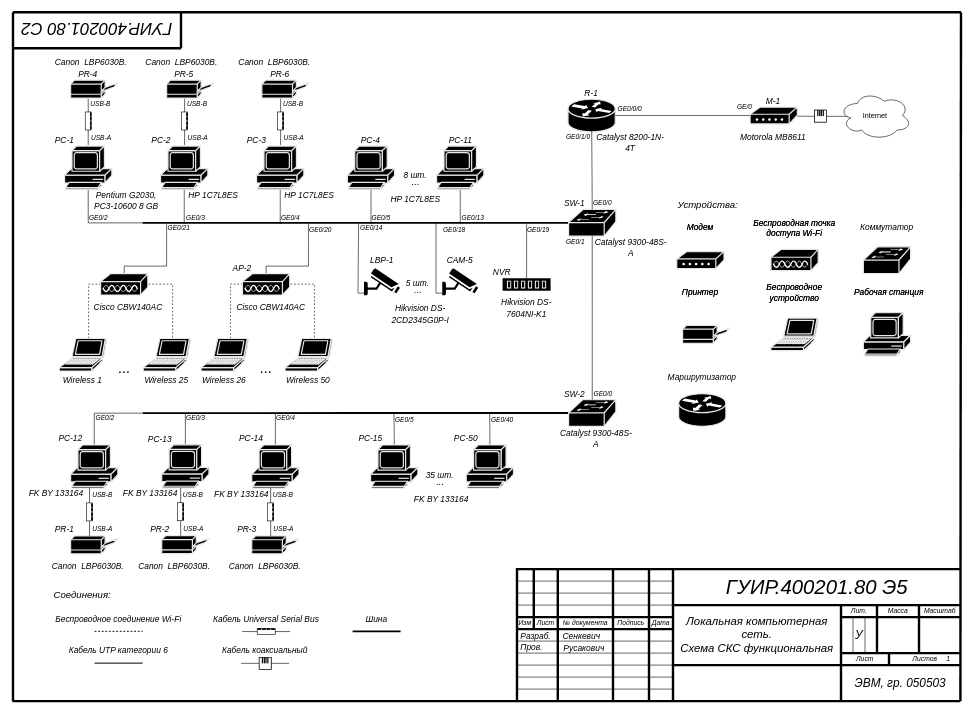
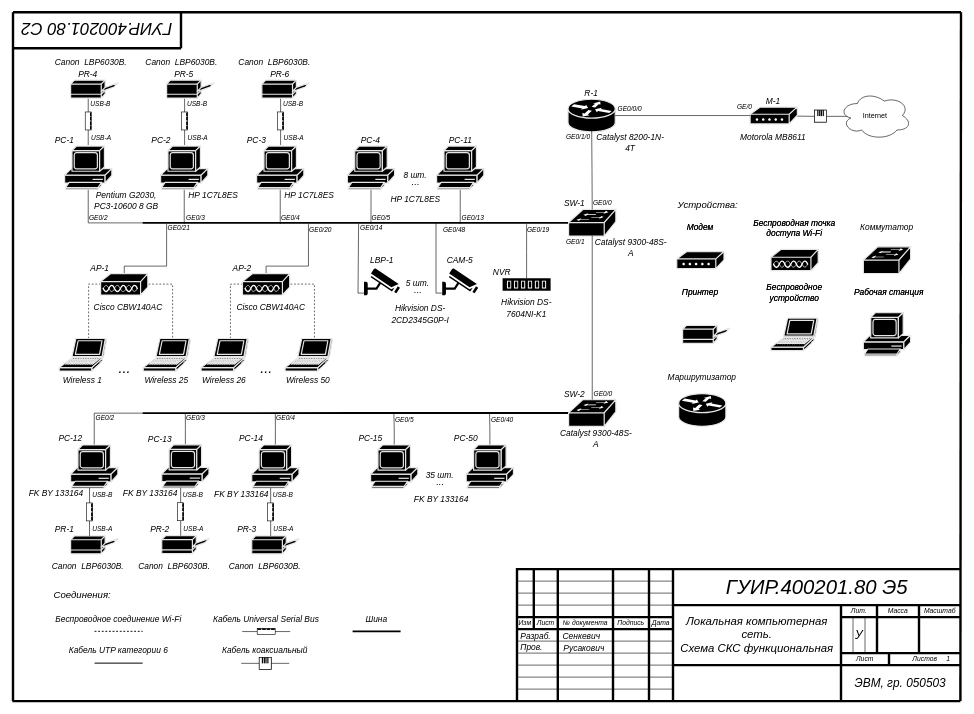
(454, 230) -> (454, 230)
none -> (100, 268)
